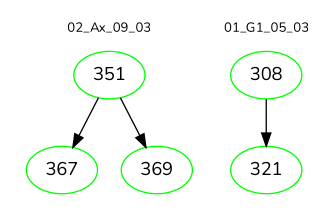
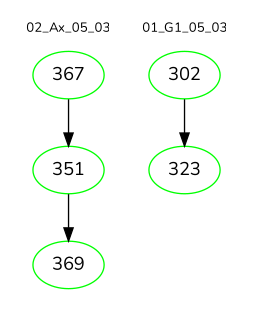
(109, 28) -> (69, 28)
(266, 75) -> (185, 75)
(89, 117) -> (69, 116)
(266, 170) -> (185, 170)
